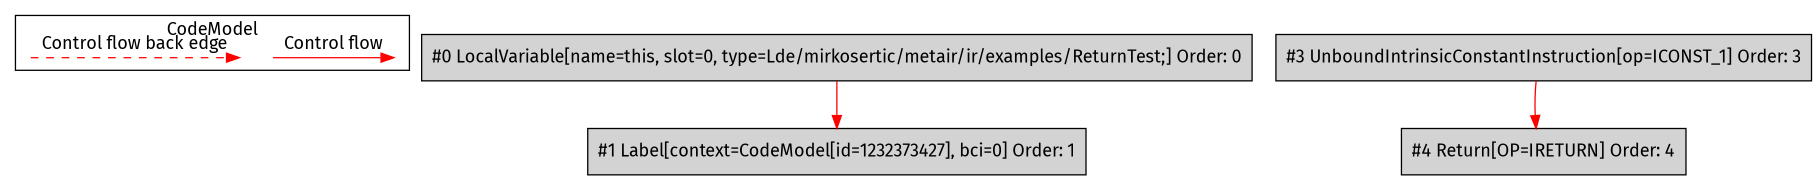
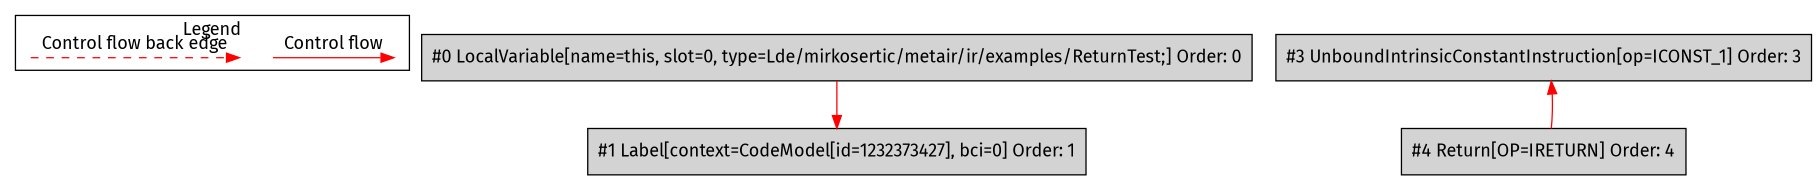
(212, 30) -> (212, 30)
(1535, 98) -> (1552, 111)
